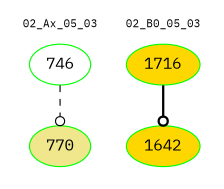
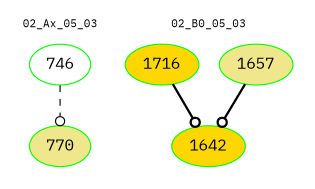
none -> (256, 65)
